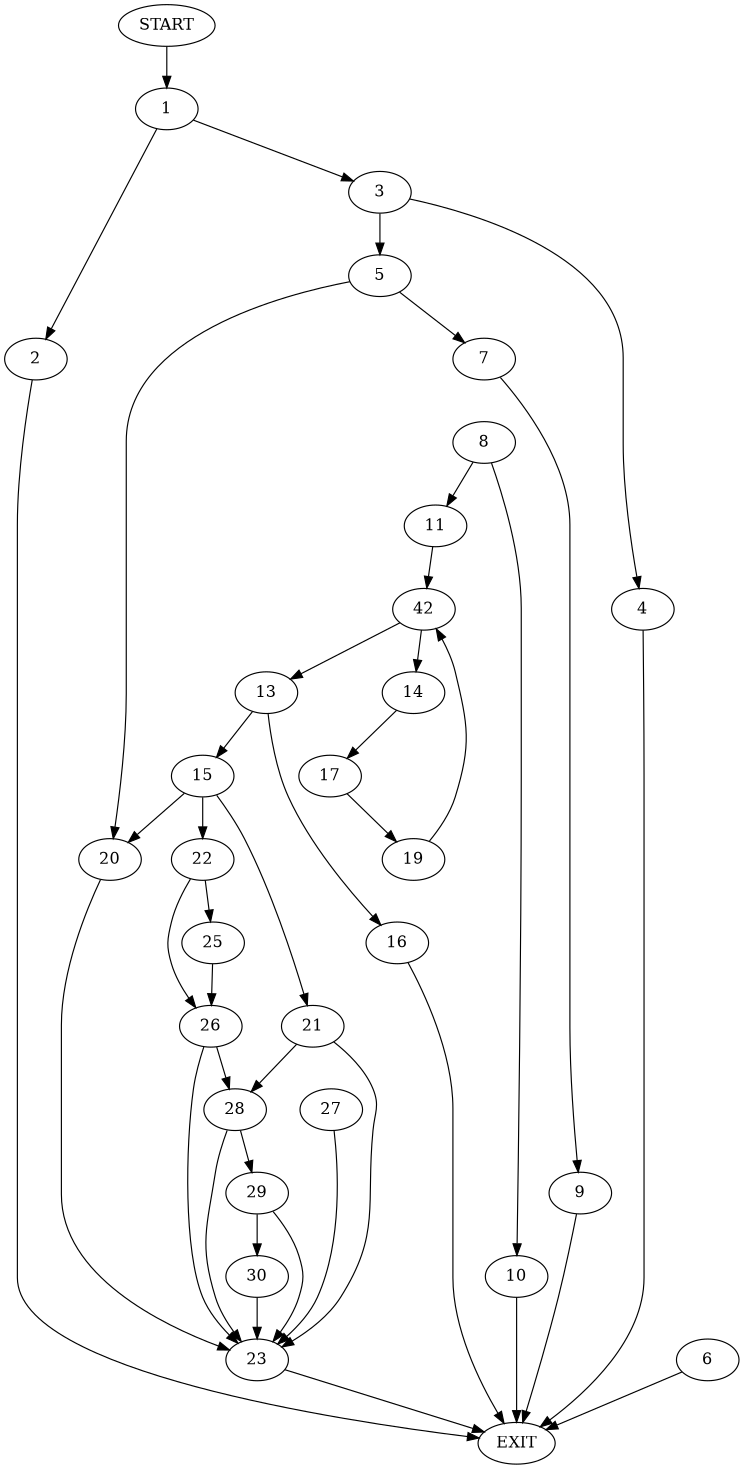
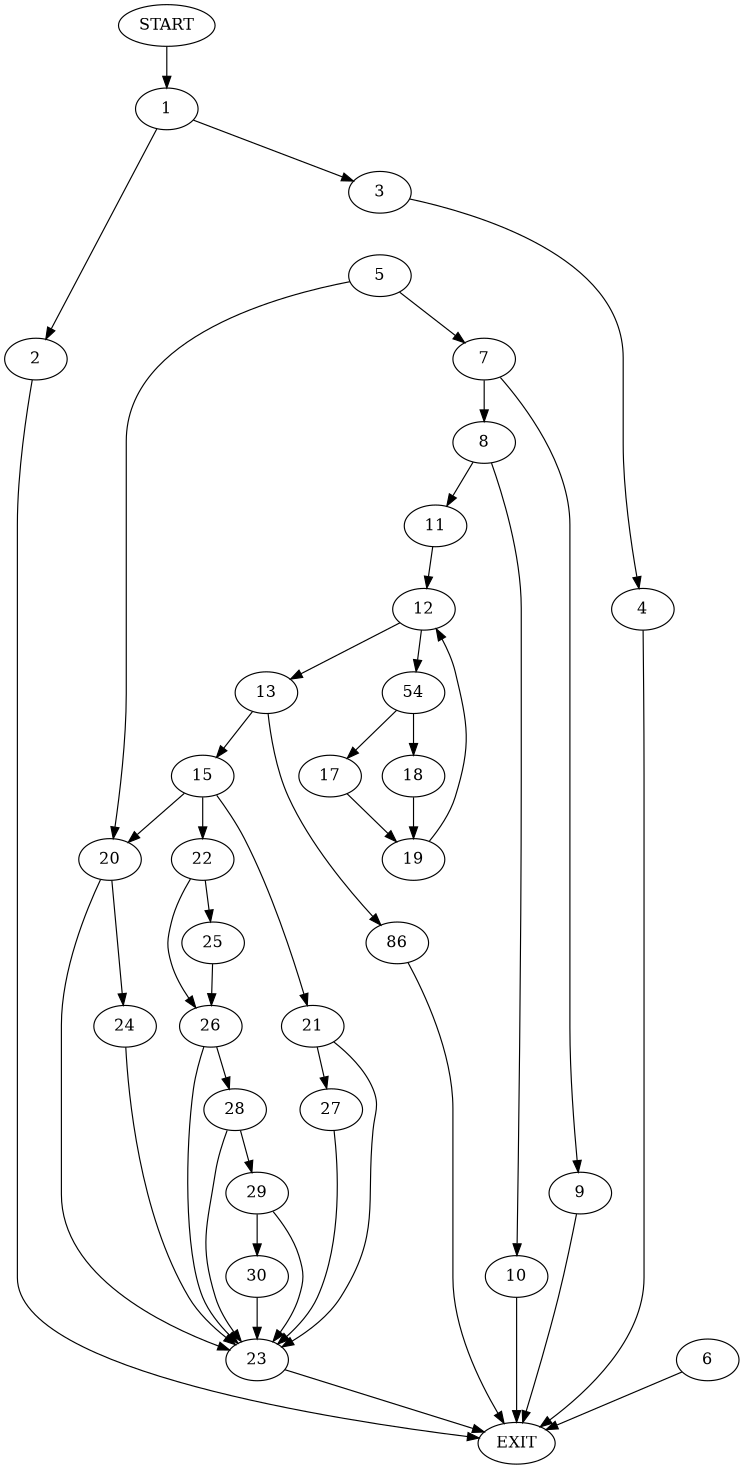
(380, 228) -> none
none -> (484, 395)
(424, 609) -> (424, 609)
(414, 693) -> (414, 693)
none -> (414, 776)
(397, 943) -> (397, 943)
none -> (125, 1026)
(278, 1064) -> (321, 1062)
